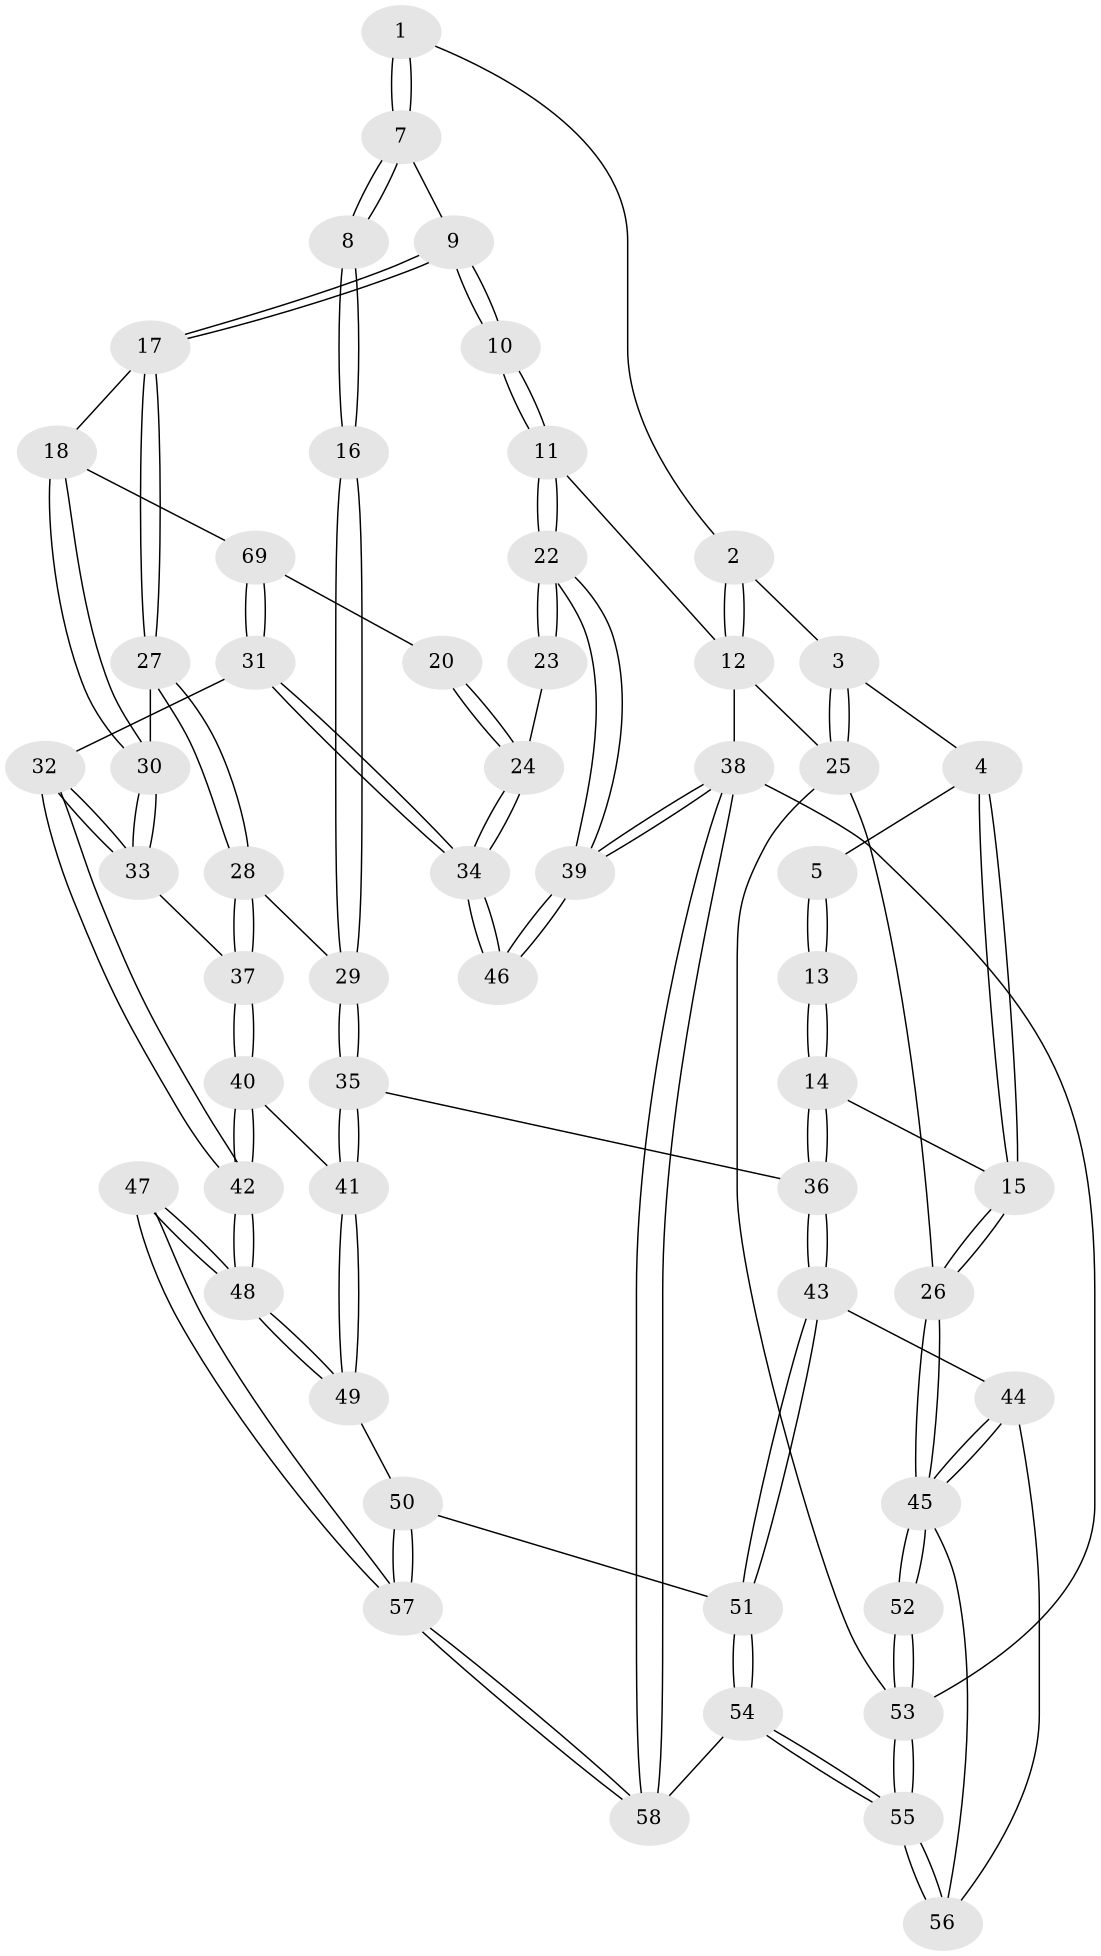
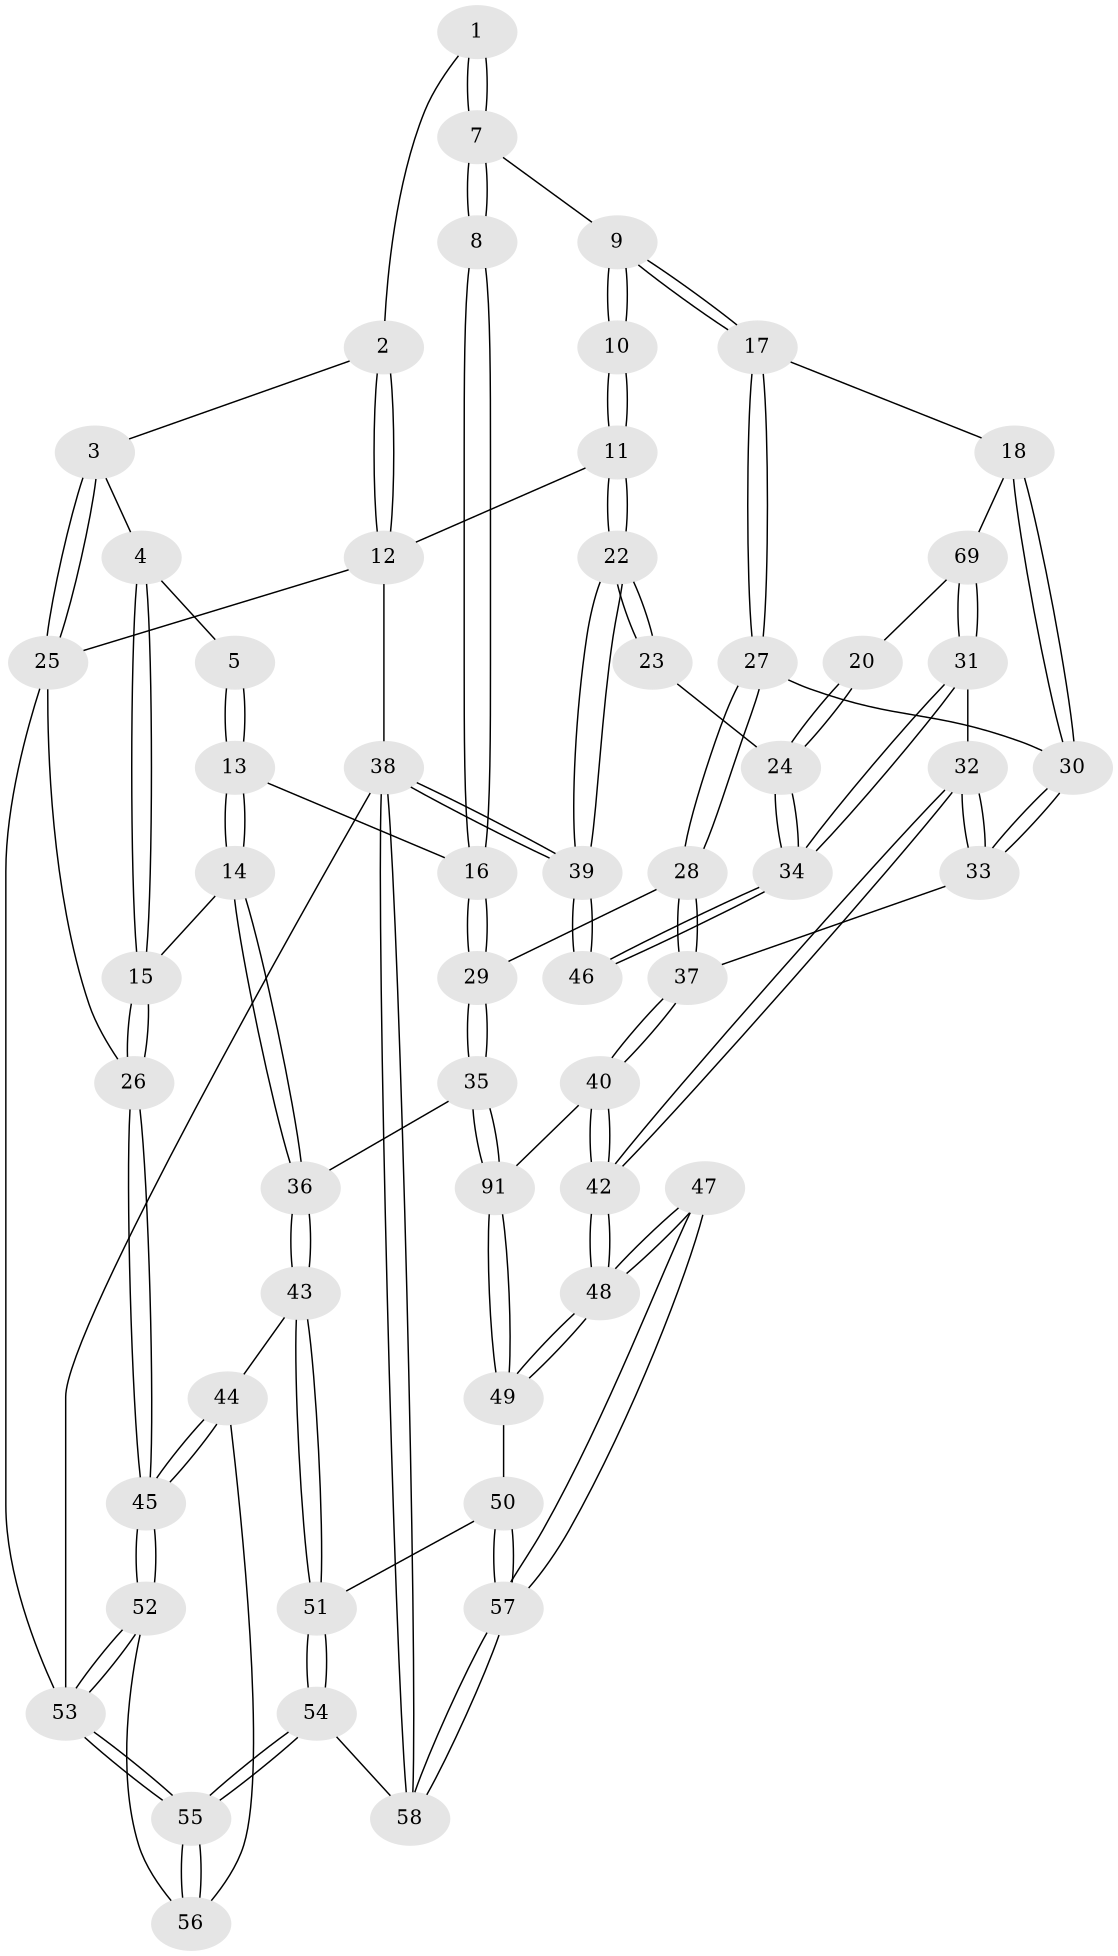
none -> (365, 824)
(349, 1188) -> (495, 1188)
(967, 1711) -> (128, 1786)
